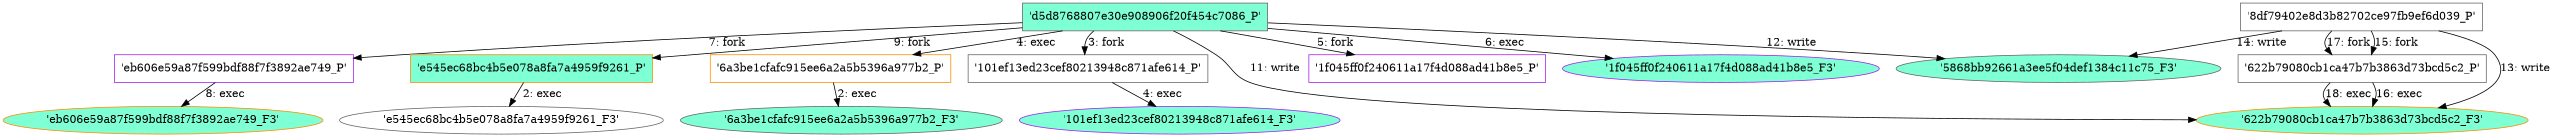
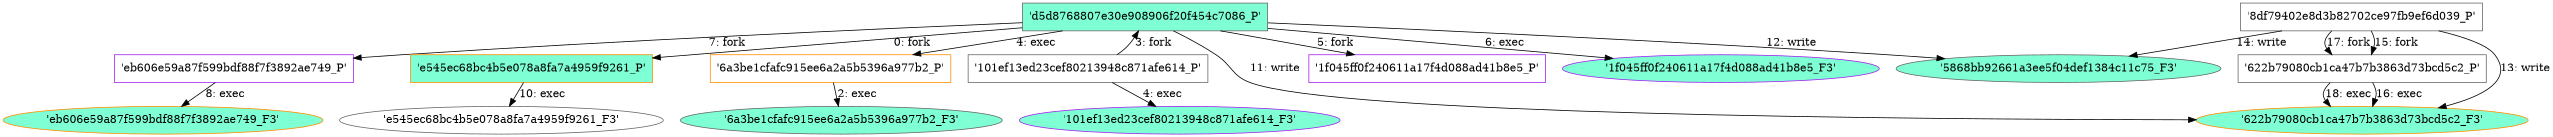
(1088, 38) -> (1127, 47)
(912, 43) -> (912, 43)
(542, 94) -> (542, 94)
